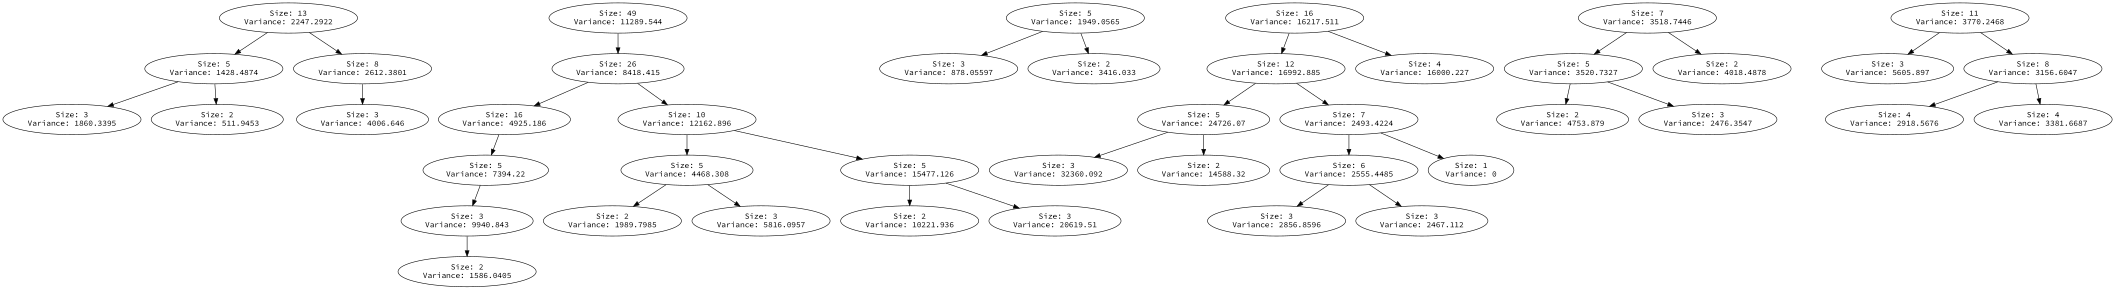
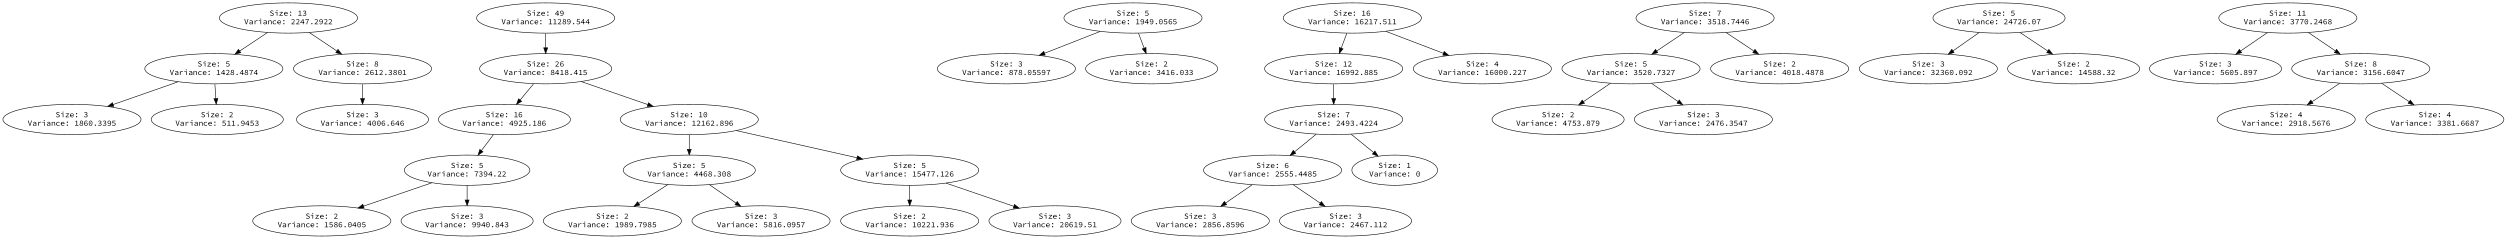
(1242, 93) -> none
(467, 244) -> (398, 194)
